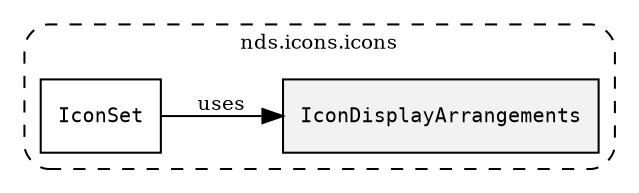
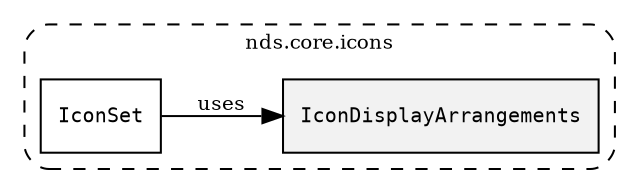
(320, 44) -> (320, 44)
